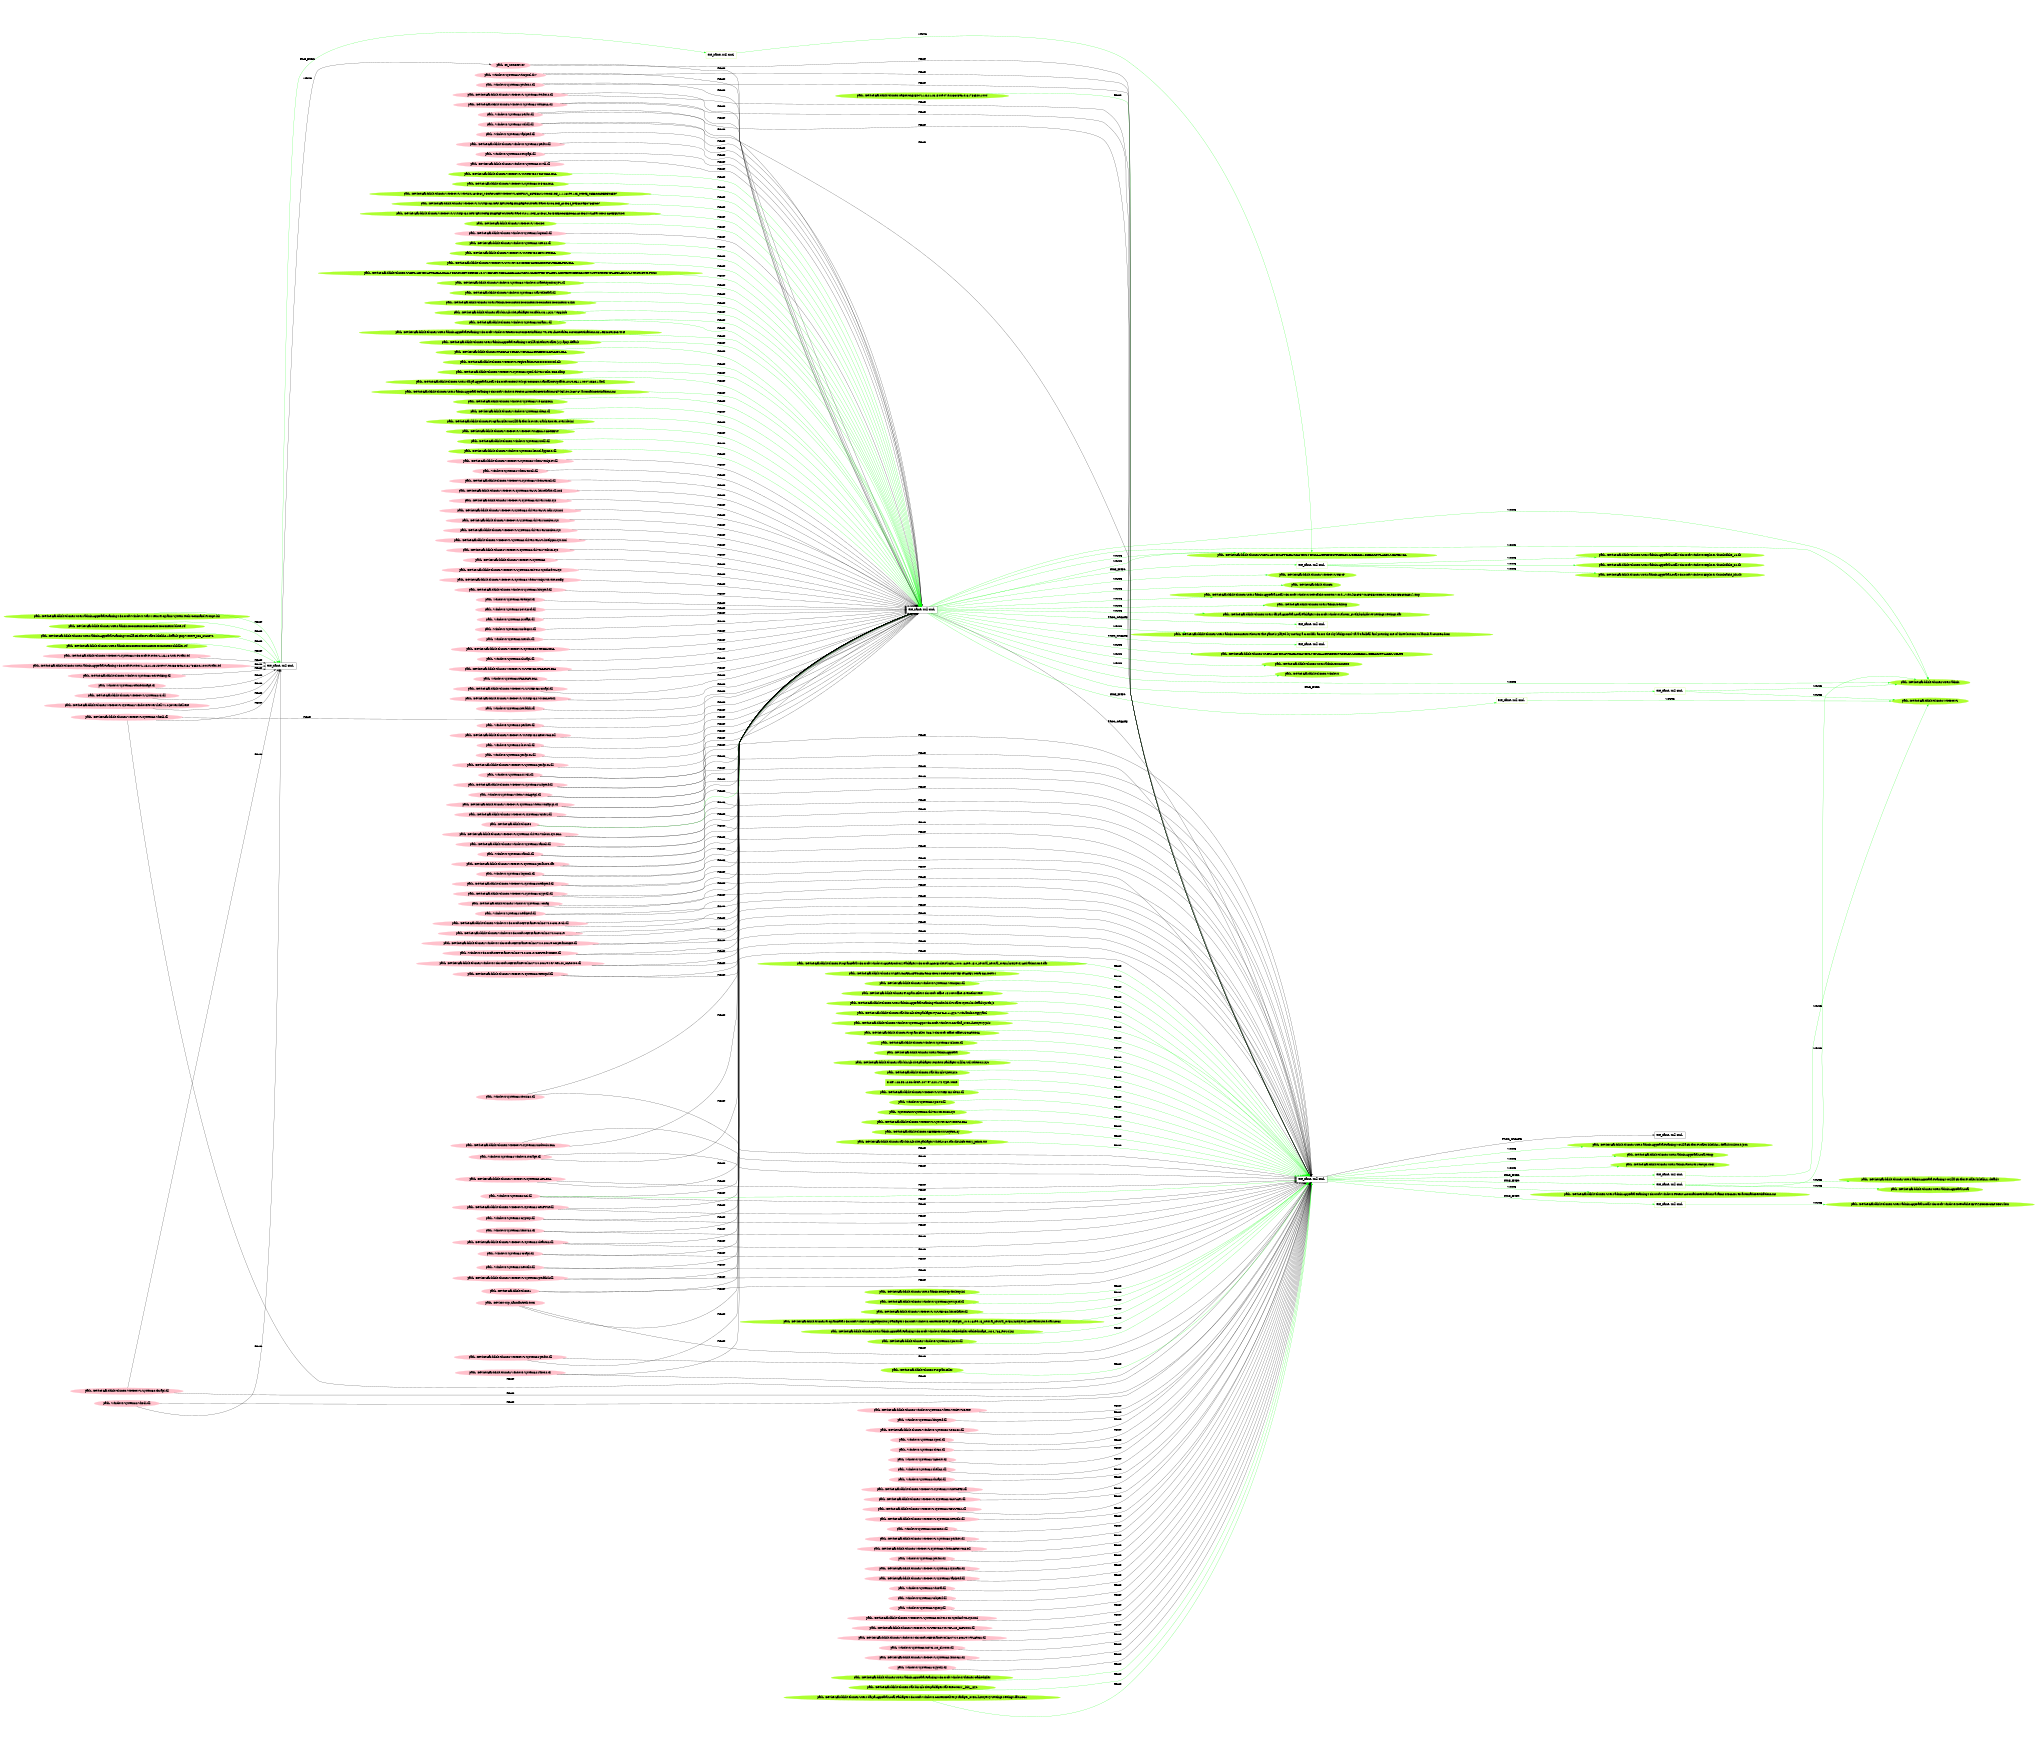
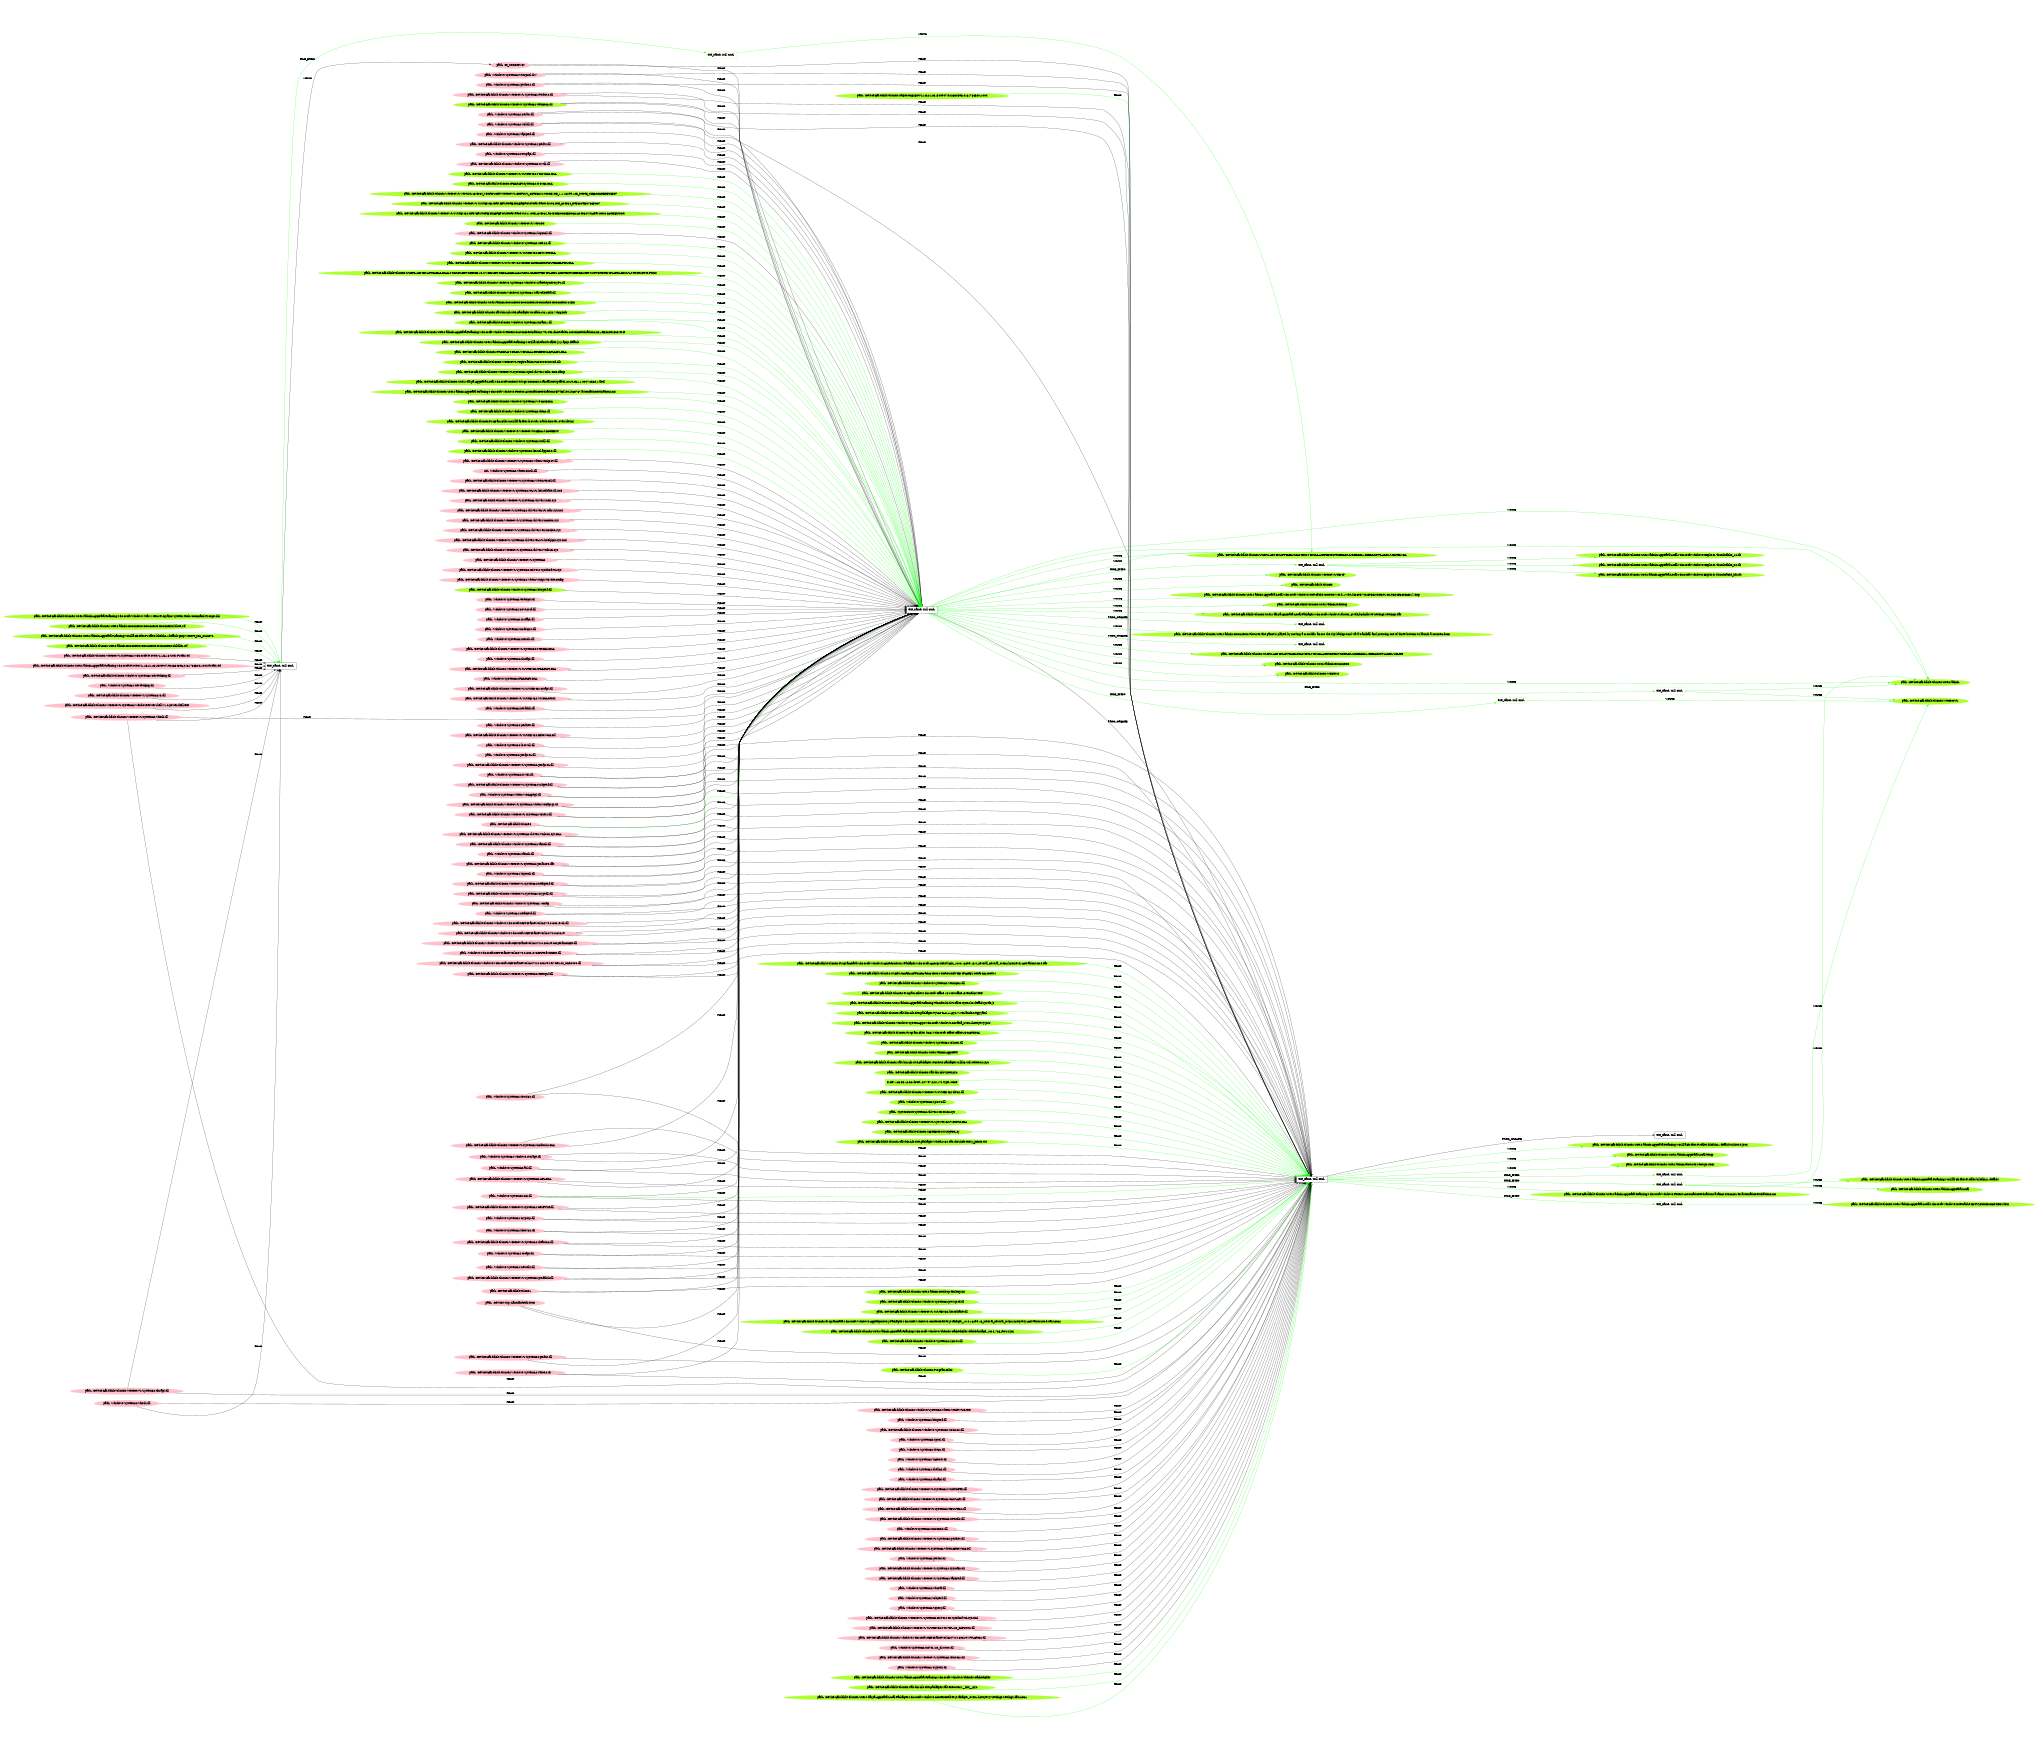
(510, 105) -> (510, 105)
(510, 184) -> (510, 184)
(510, 471) -> (510, 471)
(510, 590) -> (510, 590)
(127, 686) -> (127, 686)
none -> (510, 1168)
